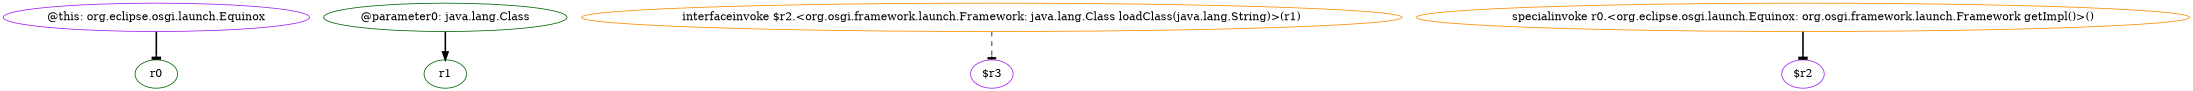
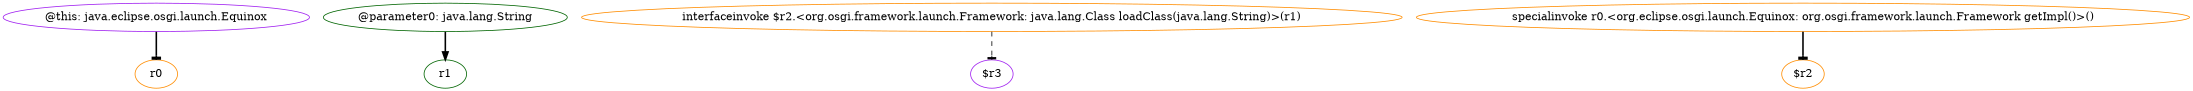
(156, 17) -> (156, 17)
(445, 17) -> (445, 17)
(156, 74) -> (156, 74)
(1803, 74) -> (1803, 74)
